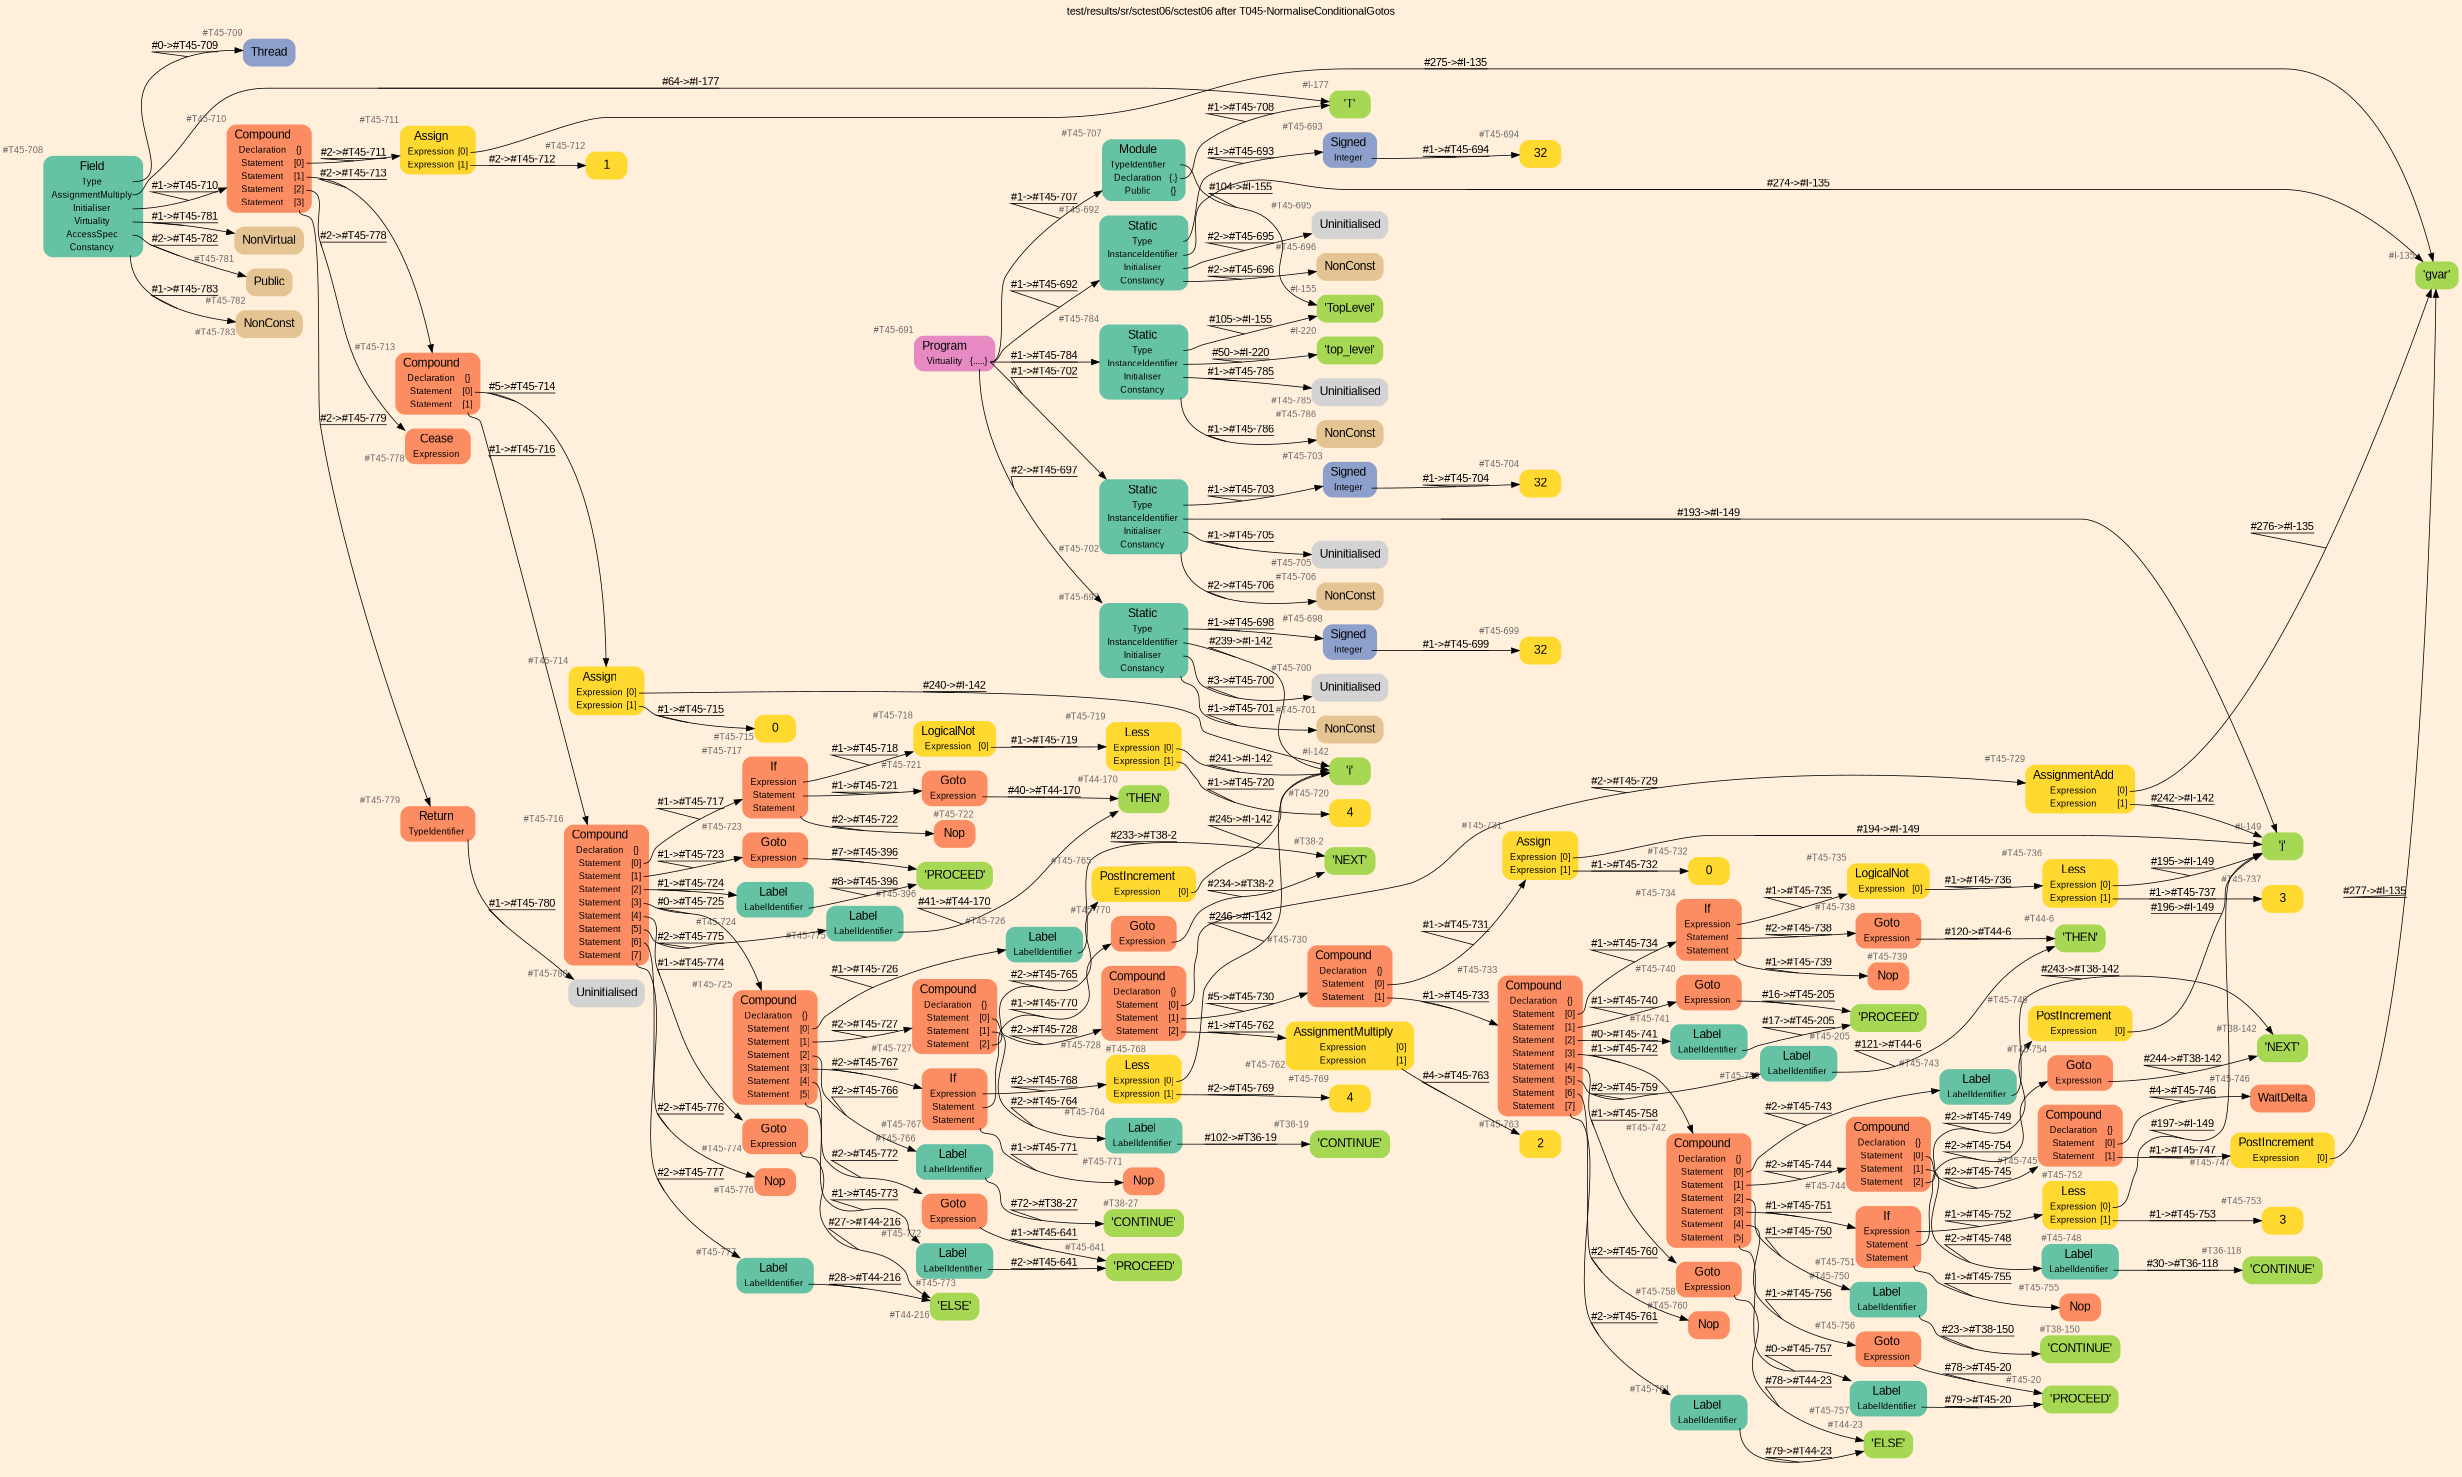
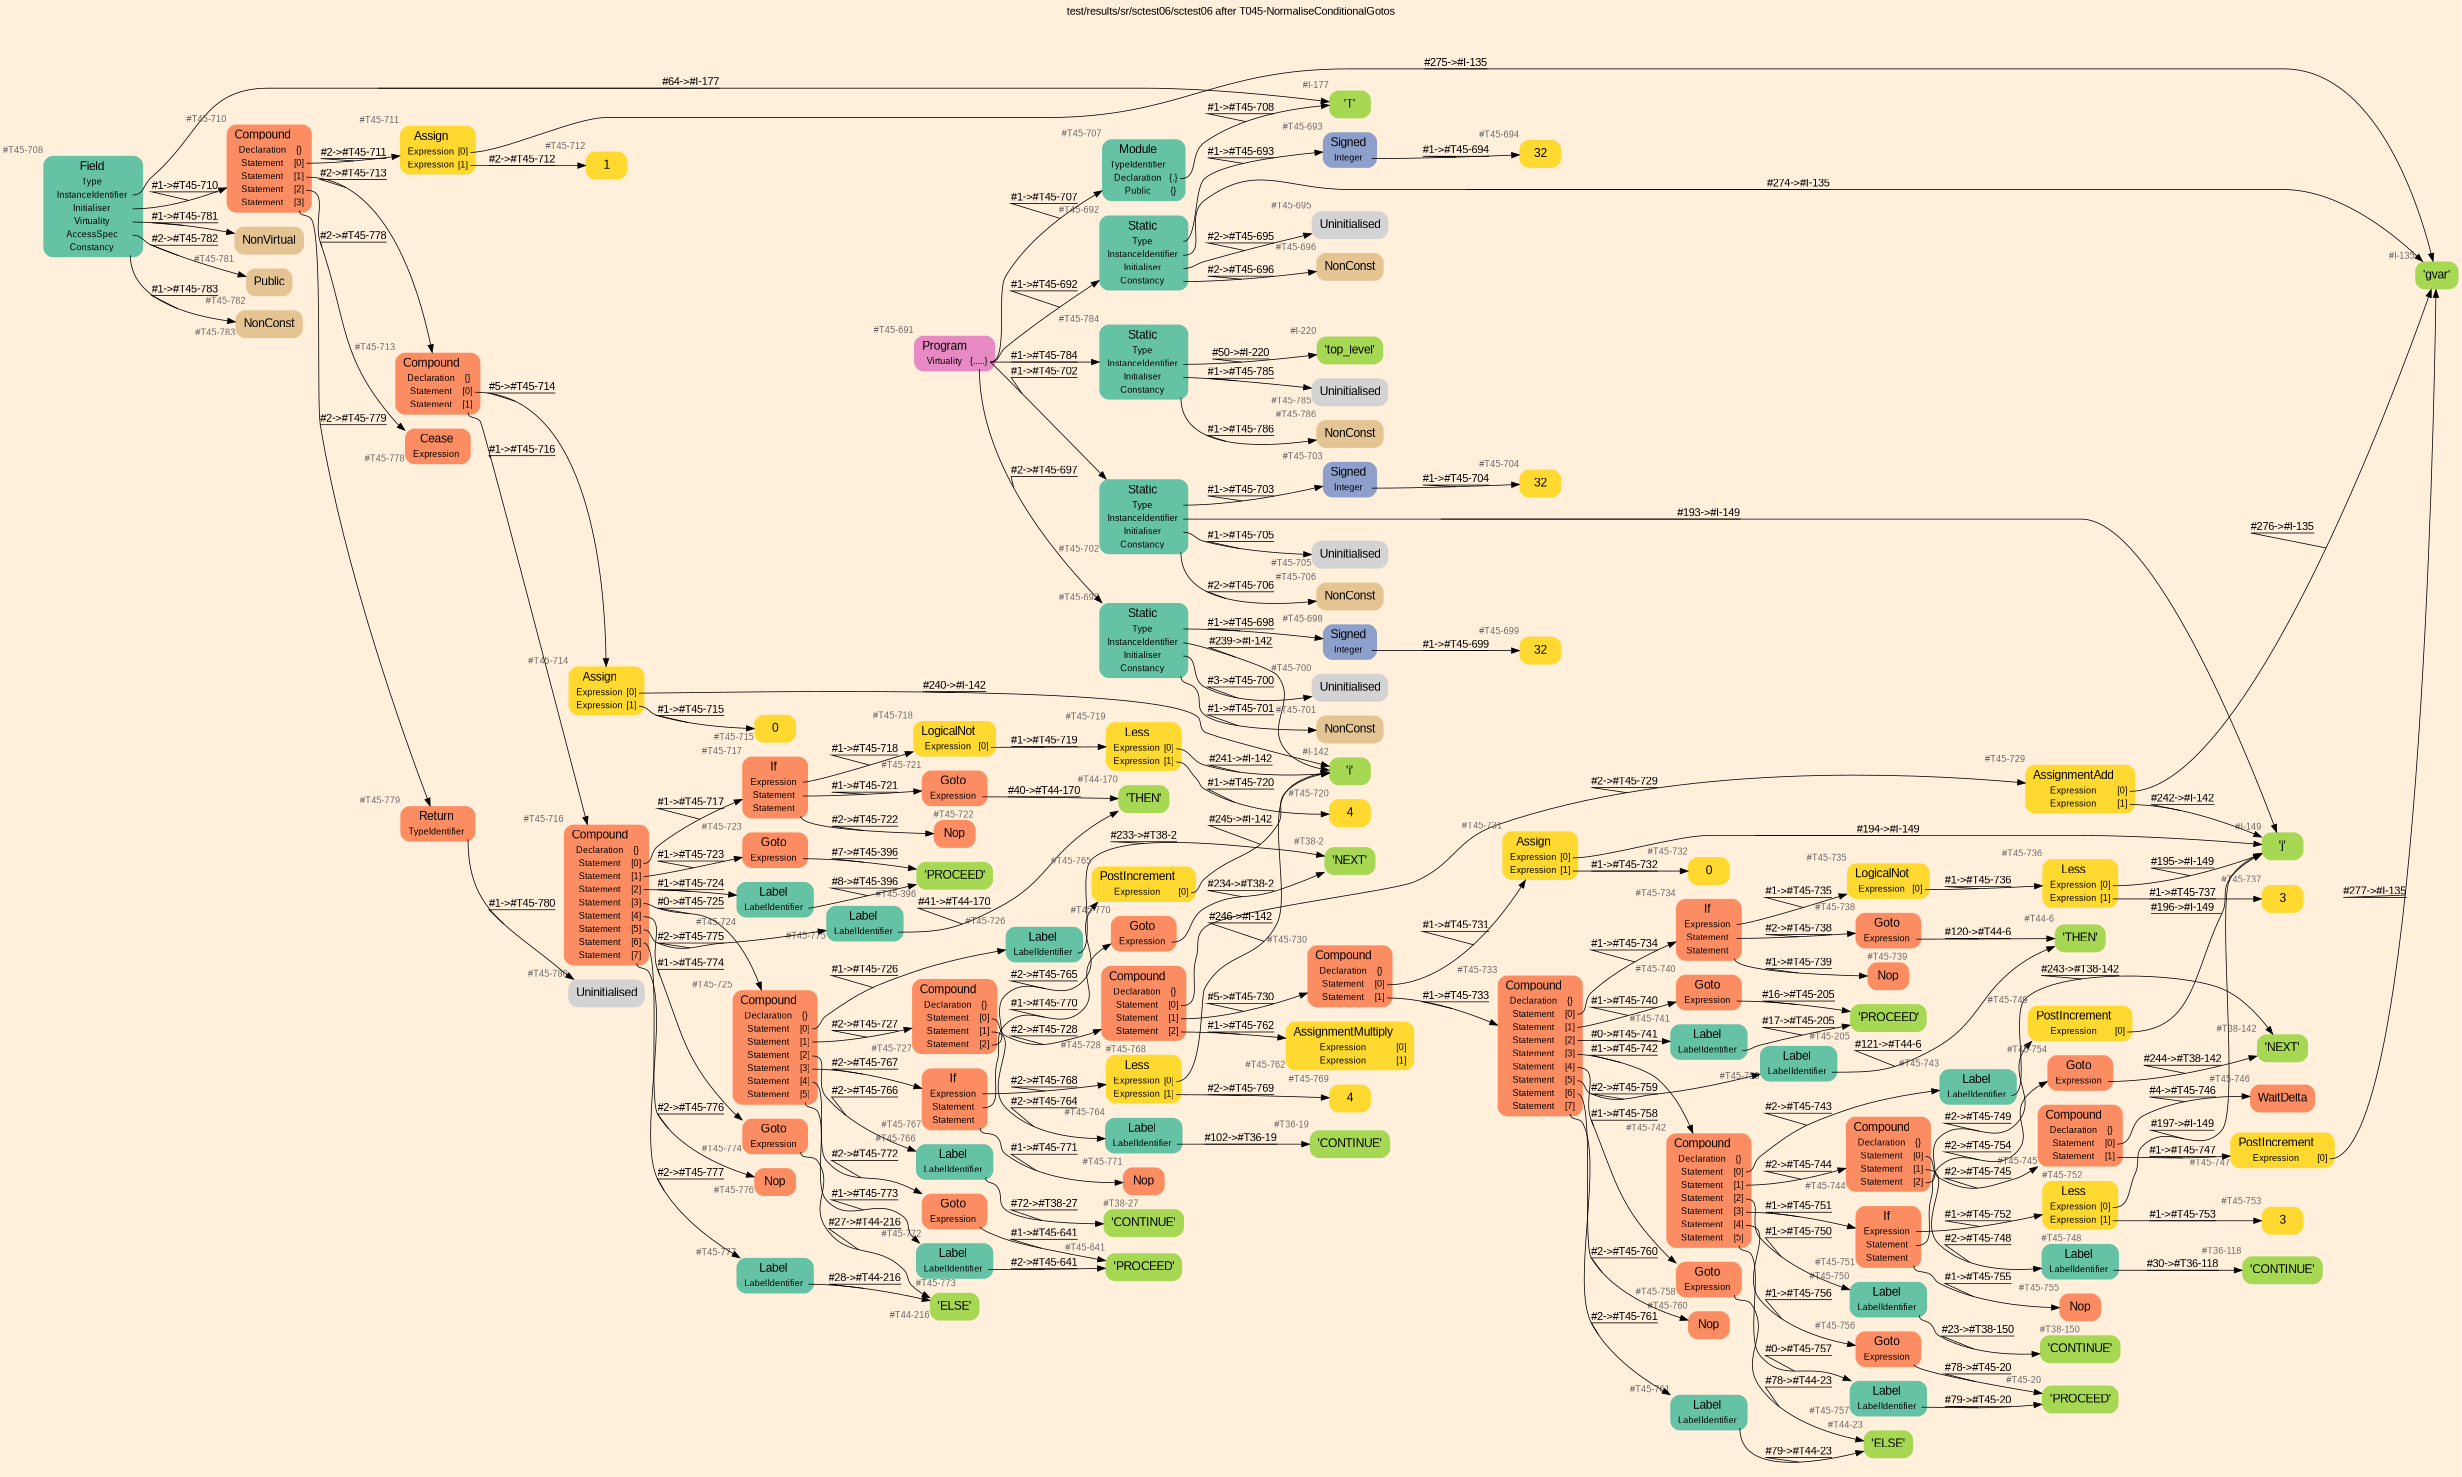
(269, 53) -> none
(92, 195) -> (92, 195)
(1350, 309) -> none
(1540, 1144) -> none
